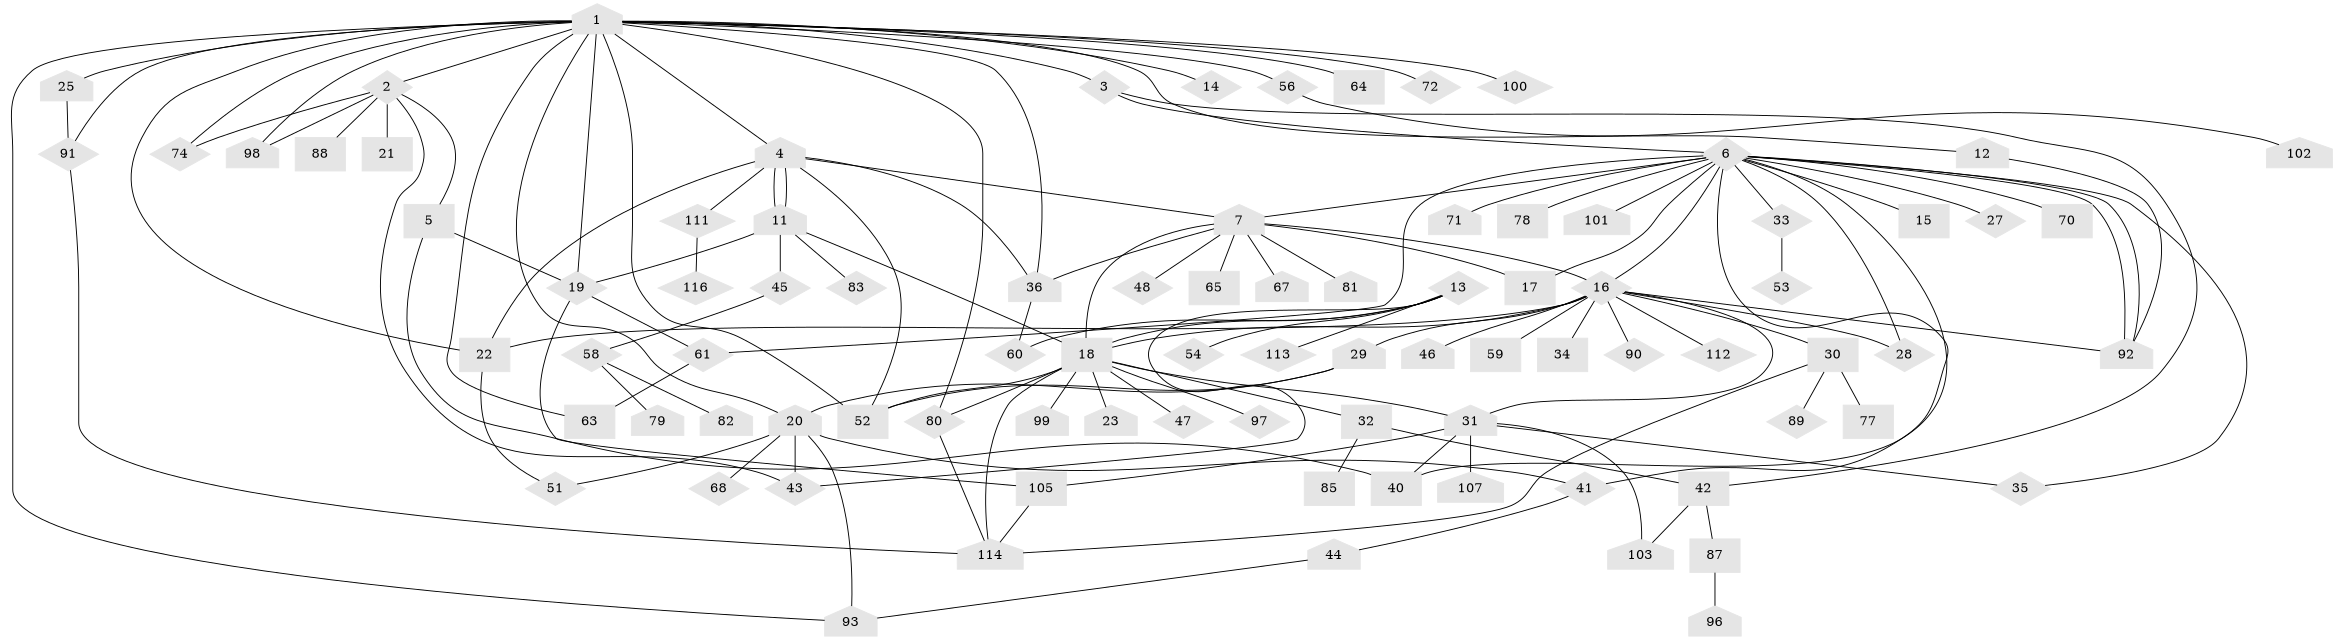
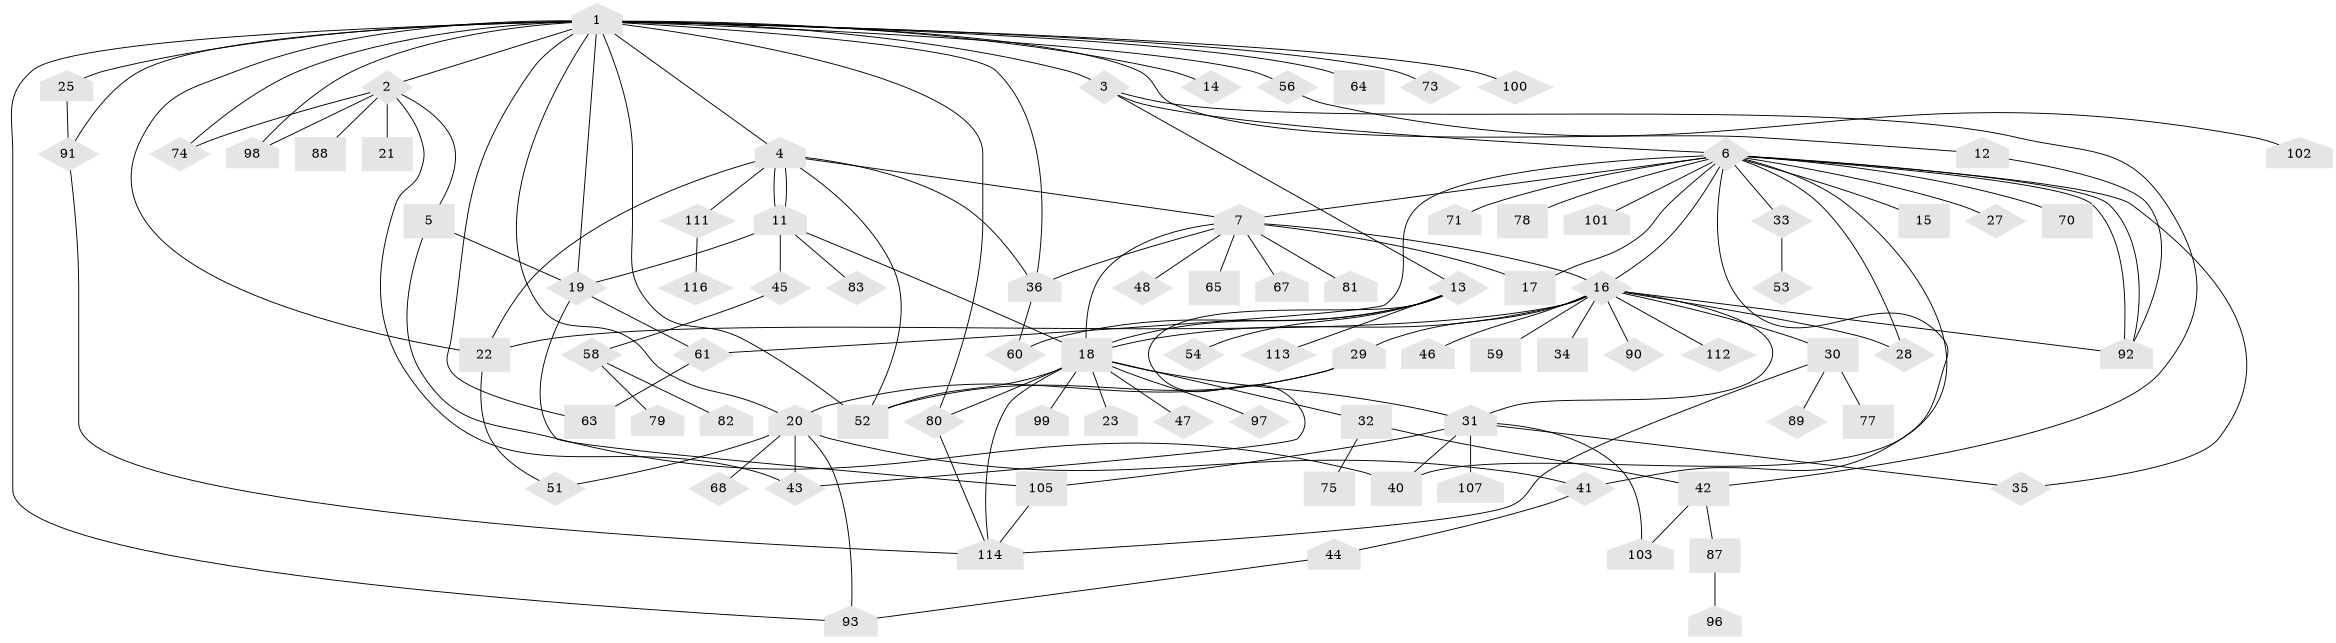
(1431, 87) -> (1431, 87)
none -> (1281, 187)
(1329, 489) -> (1329, 489)
